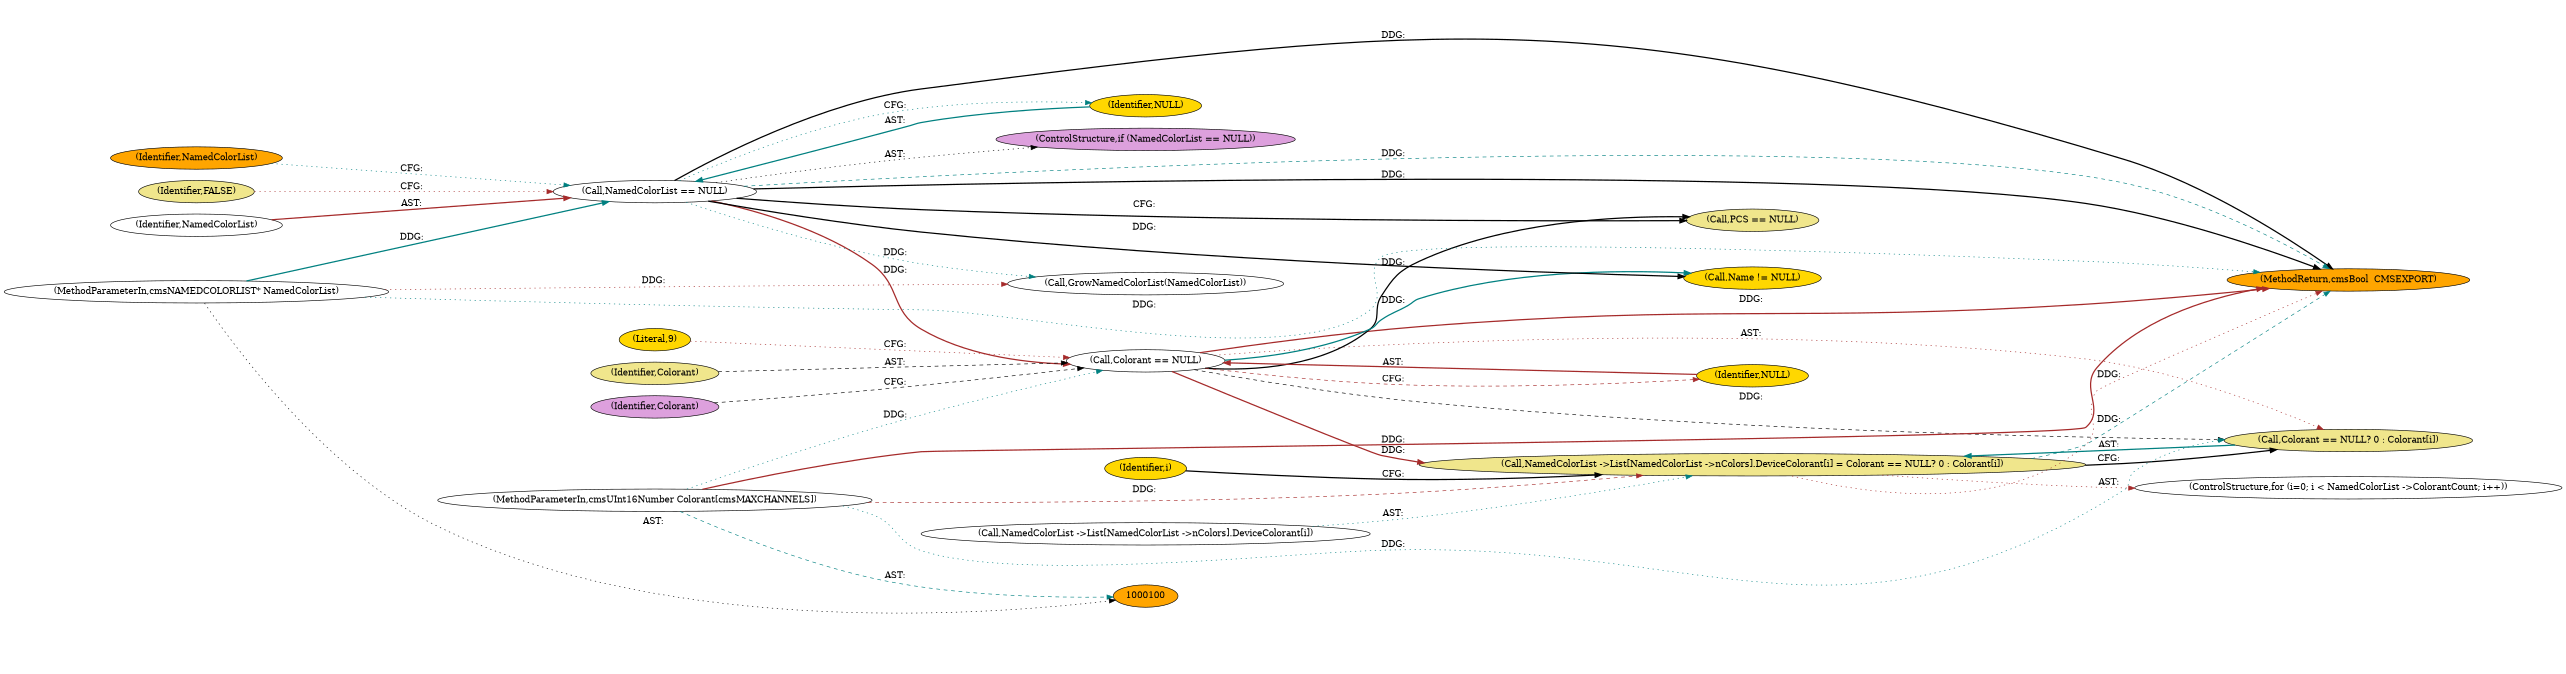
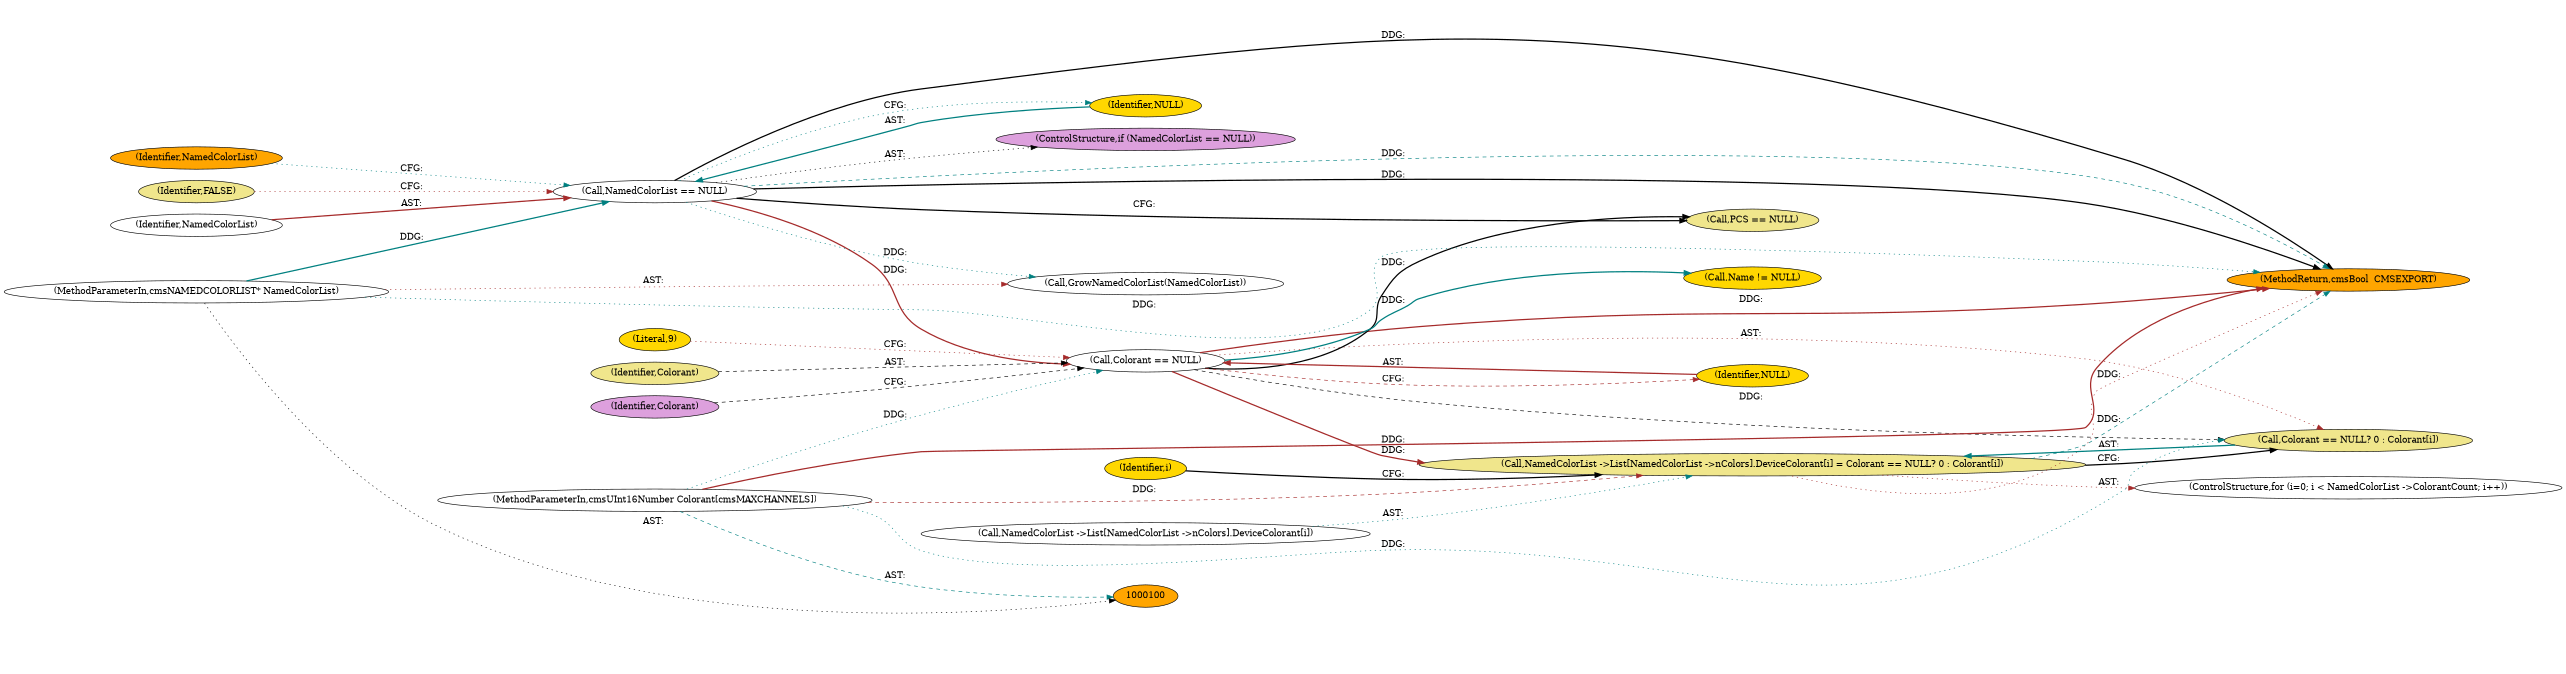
(1192, 254) -> none
(655, 281) -> (655, 281)
